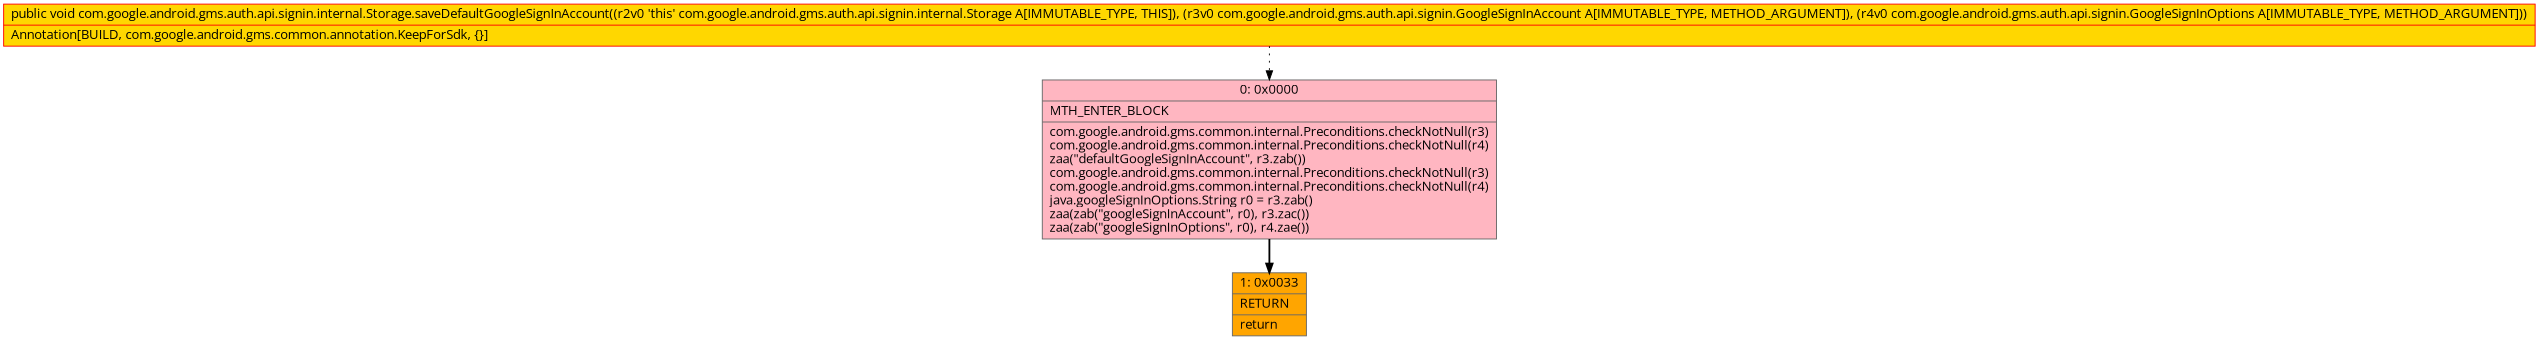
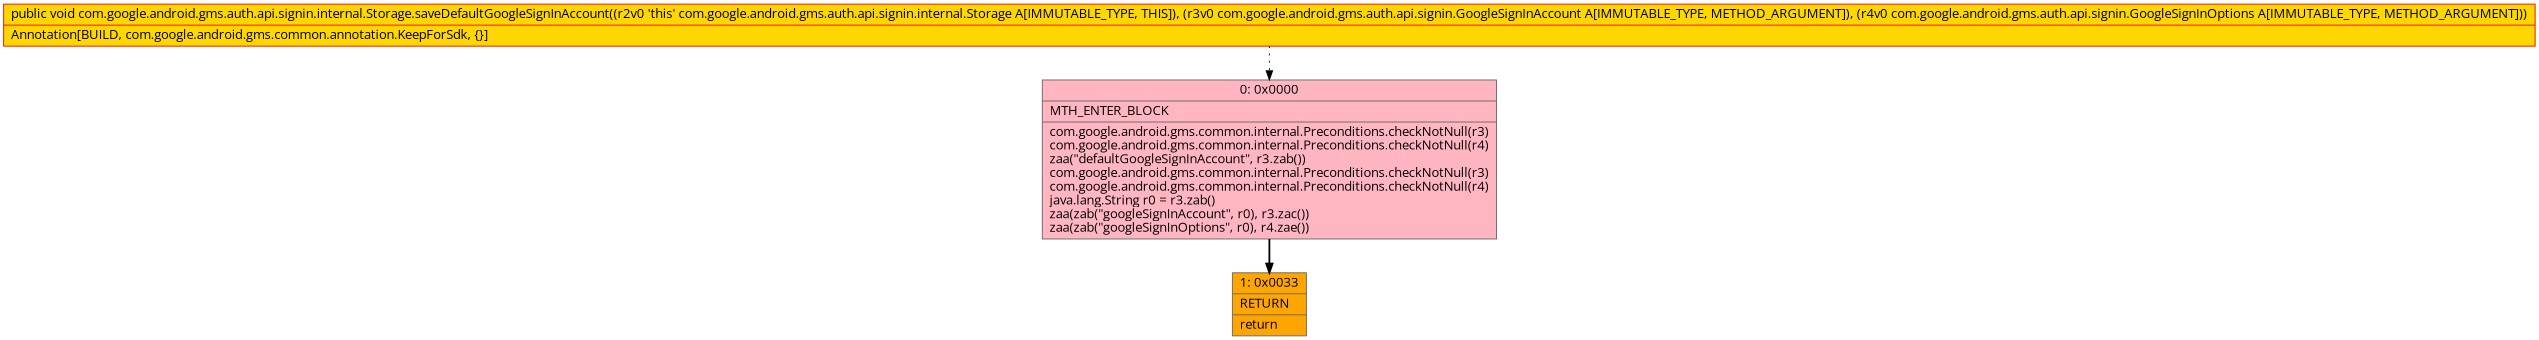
(1182, 201) -> (1133, 201)
